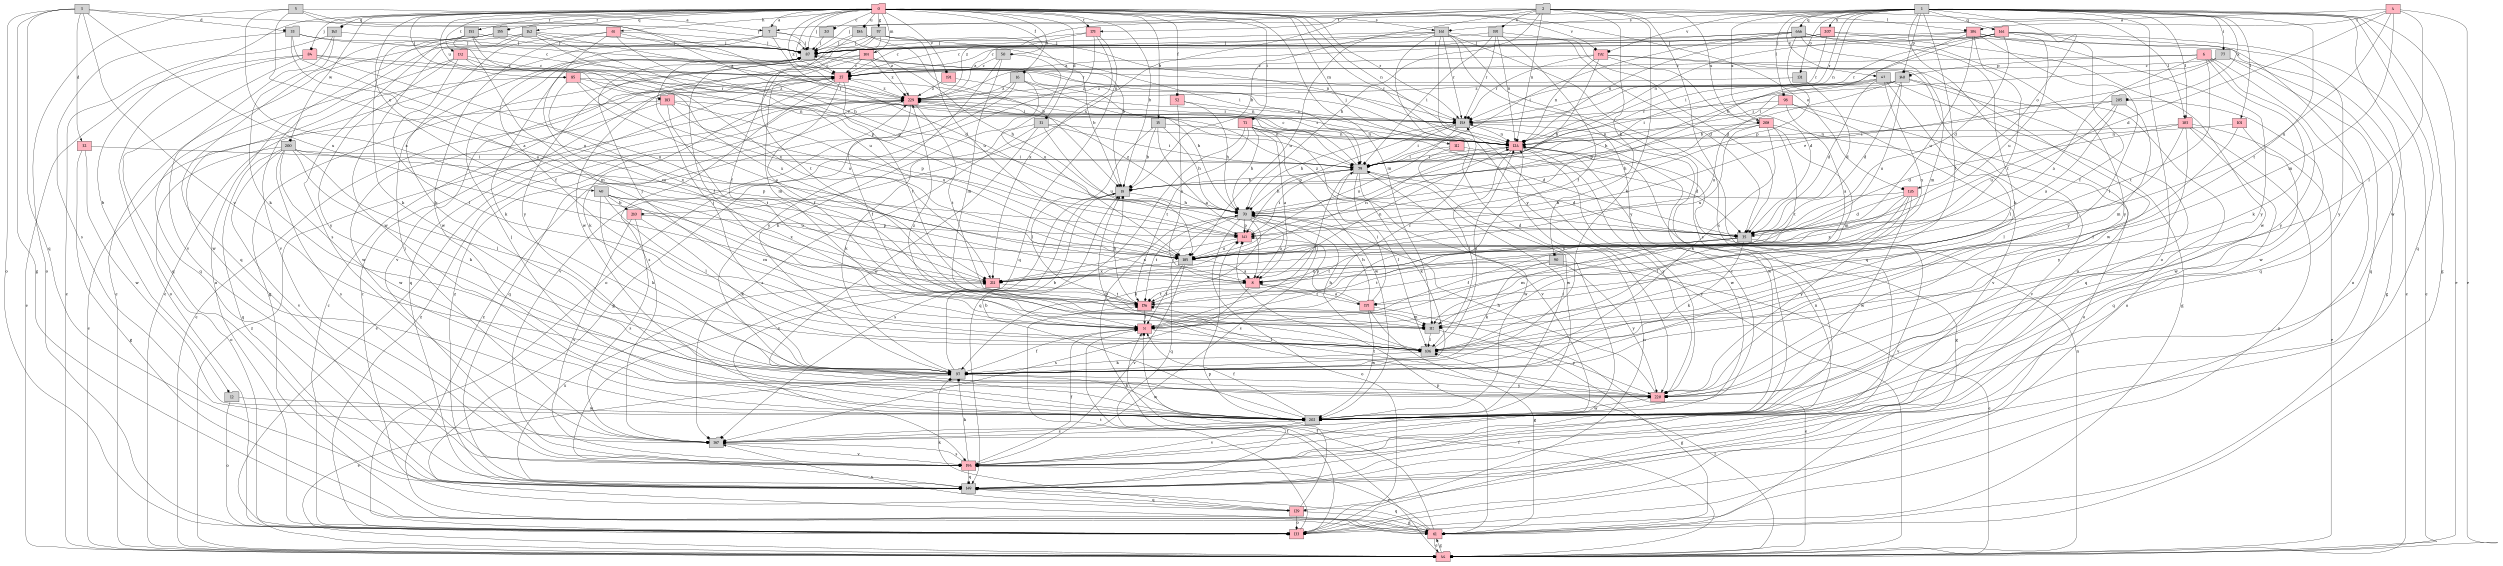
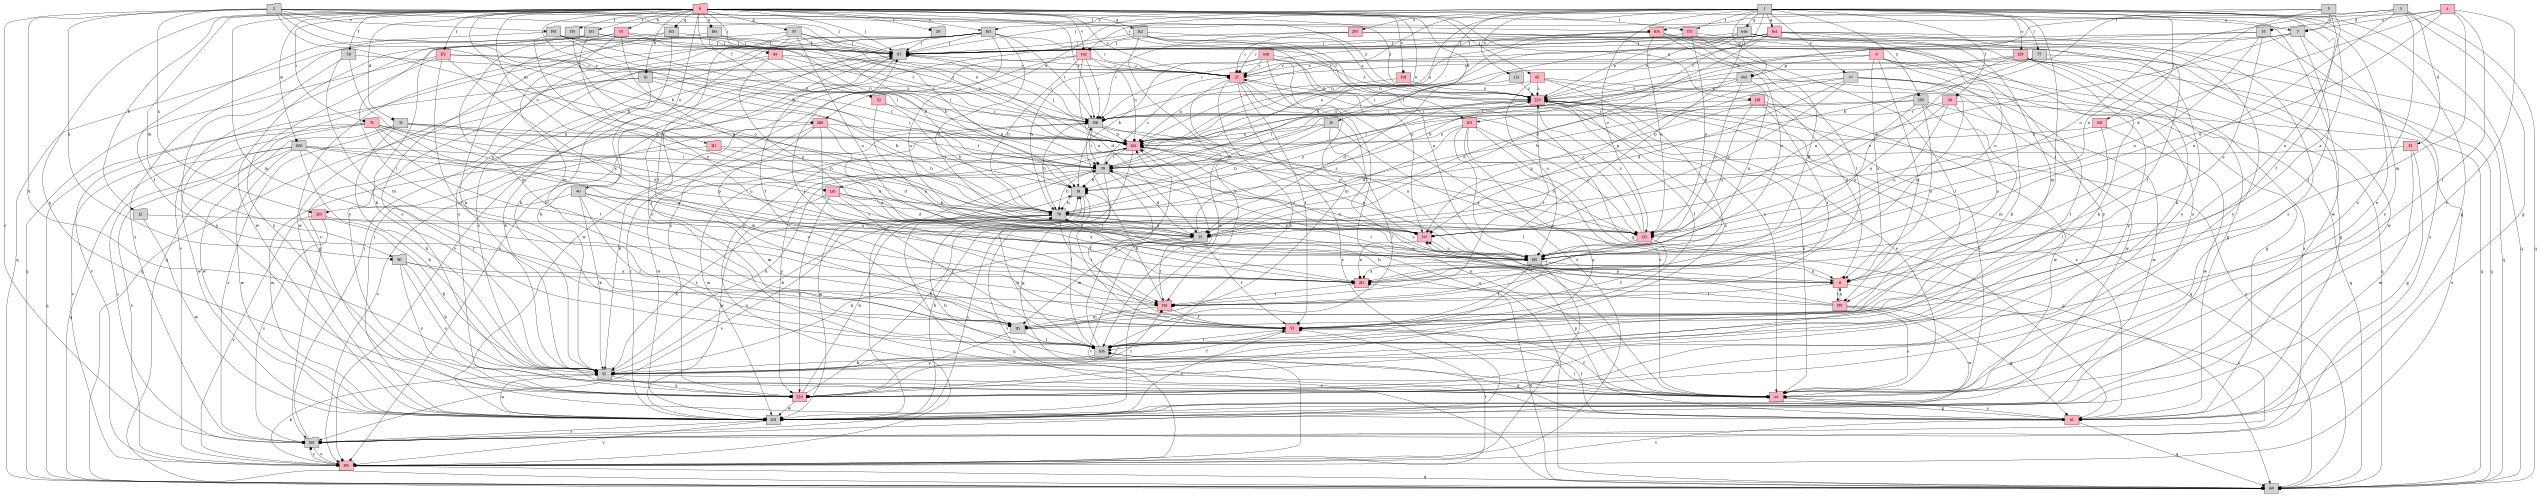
(890, 35) -> (223, 25)
(1631, 121) -> (1308, 121)
(1145, 306) -> (1165, 306)
(1131, 500) -> (2481, 184)
